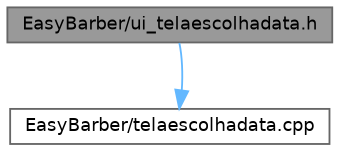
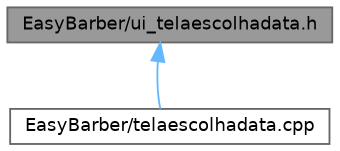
(182, 66) -> (158, 85)
